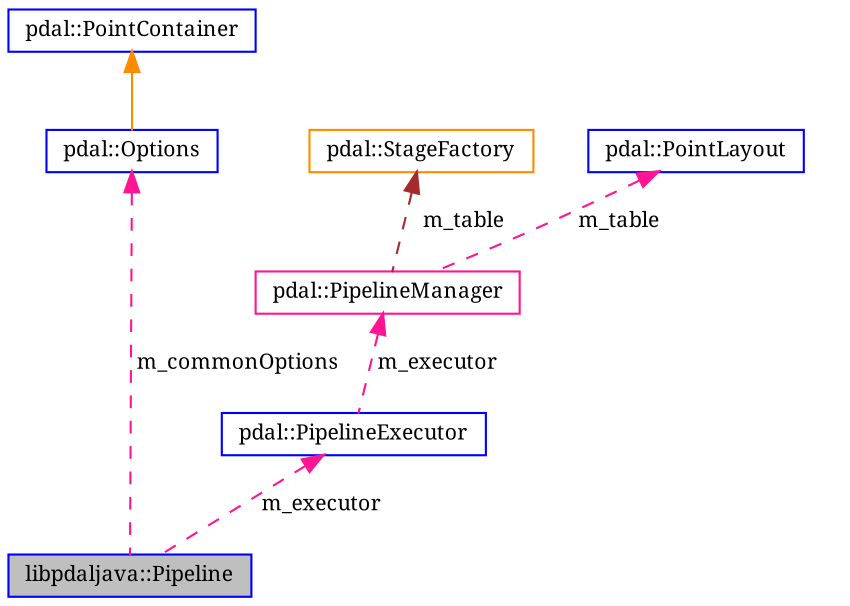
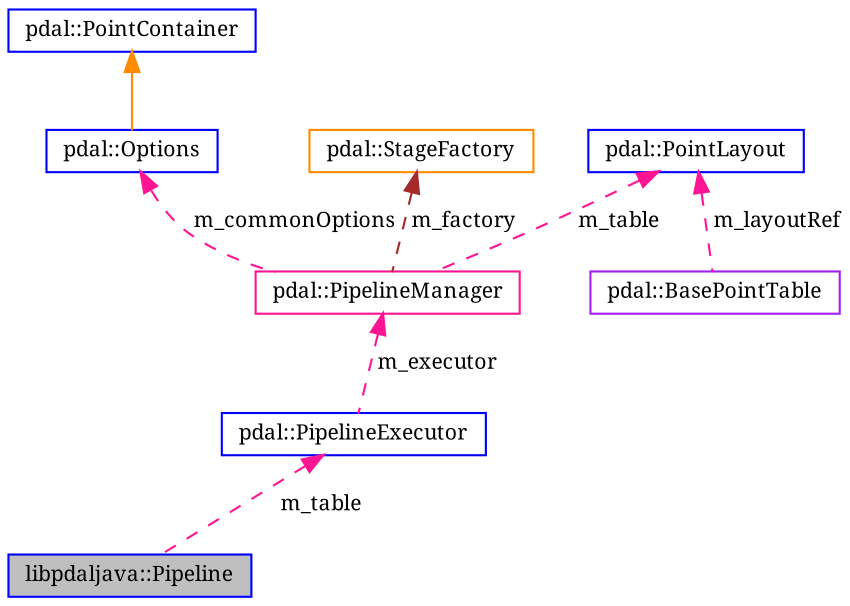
(462, 222) -> (462, 222)
none -> (715, 293)
(131, 374) -> (205, 244)
(319, 505) -> (319, 505)
